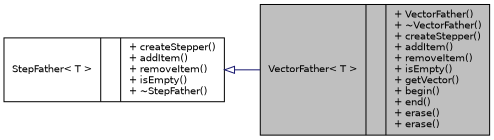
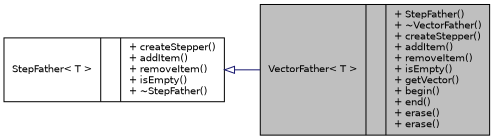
(434, 14) -> (429, 14)
